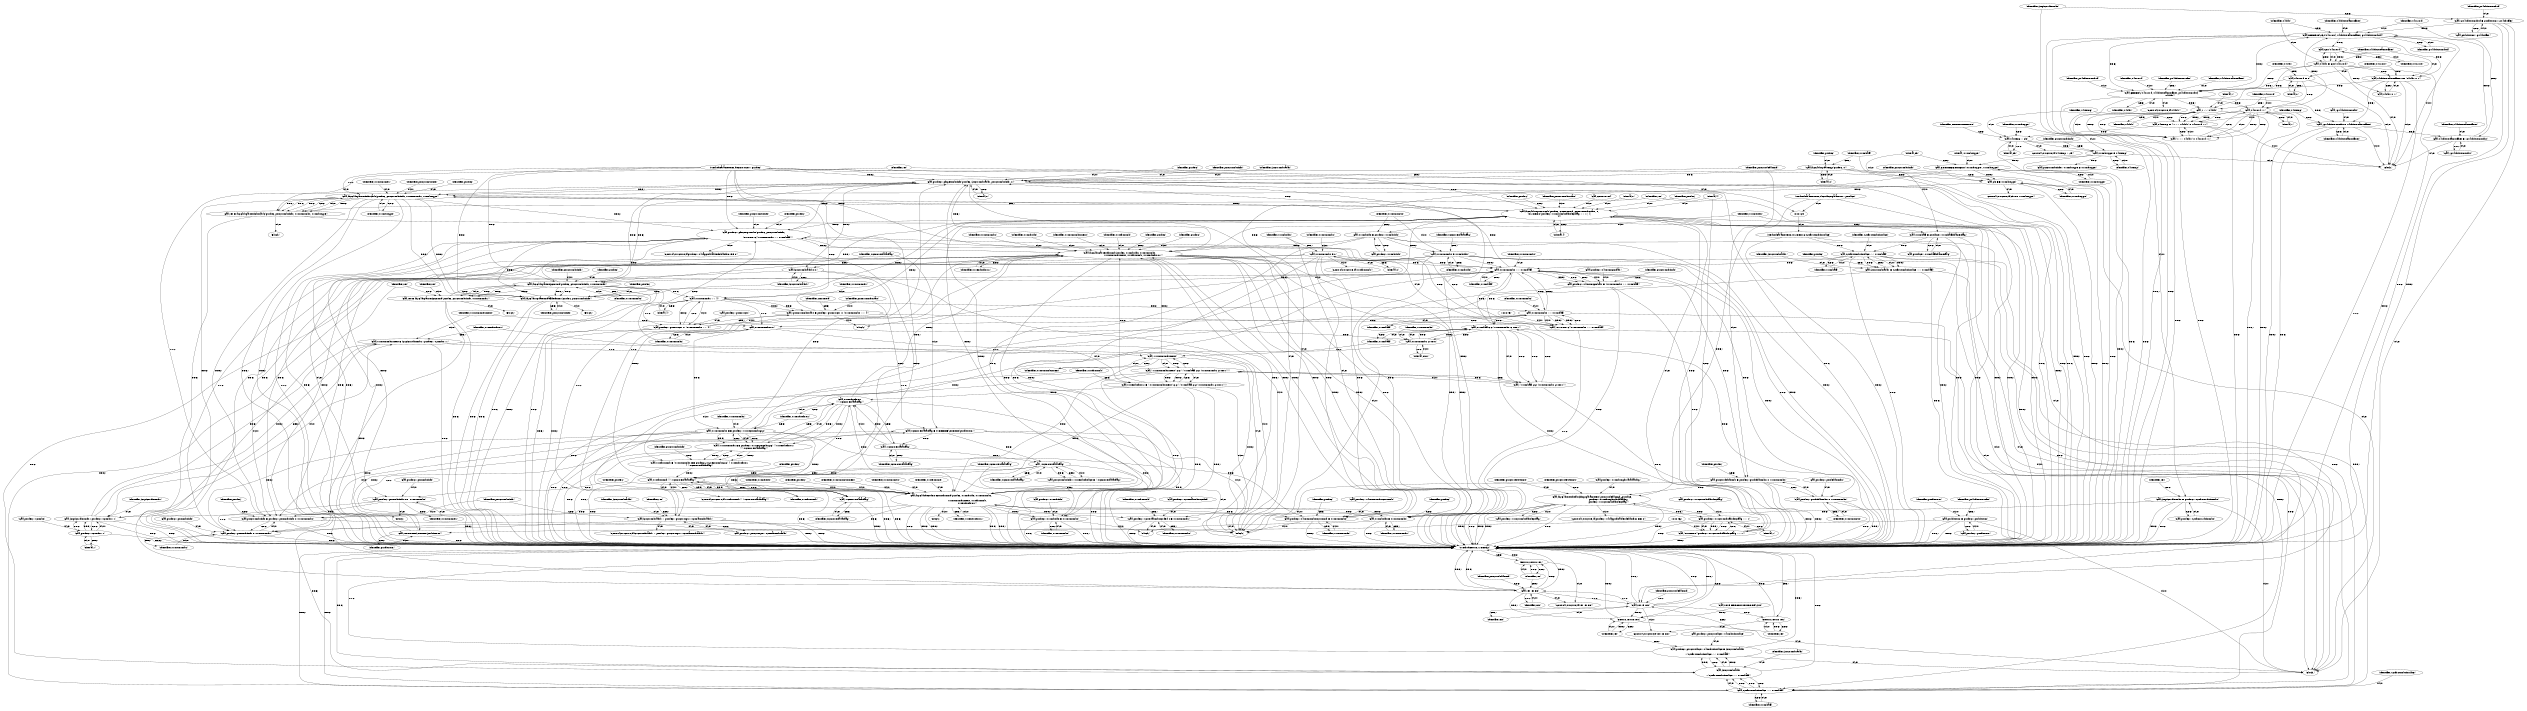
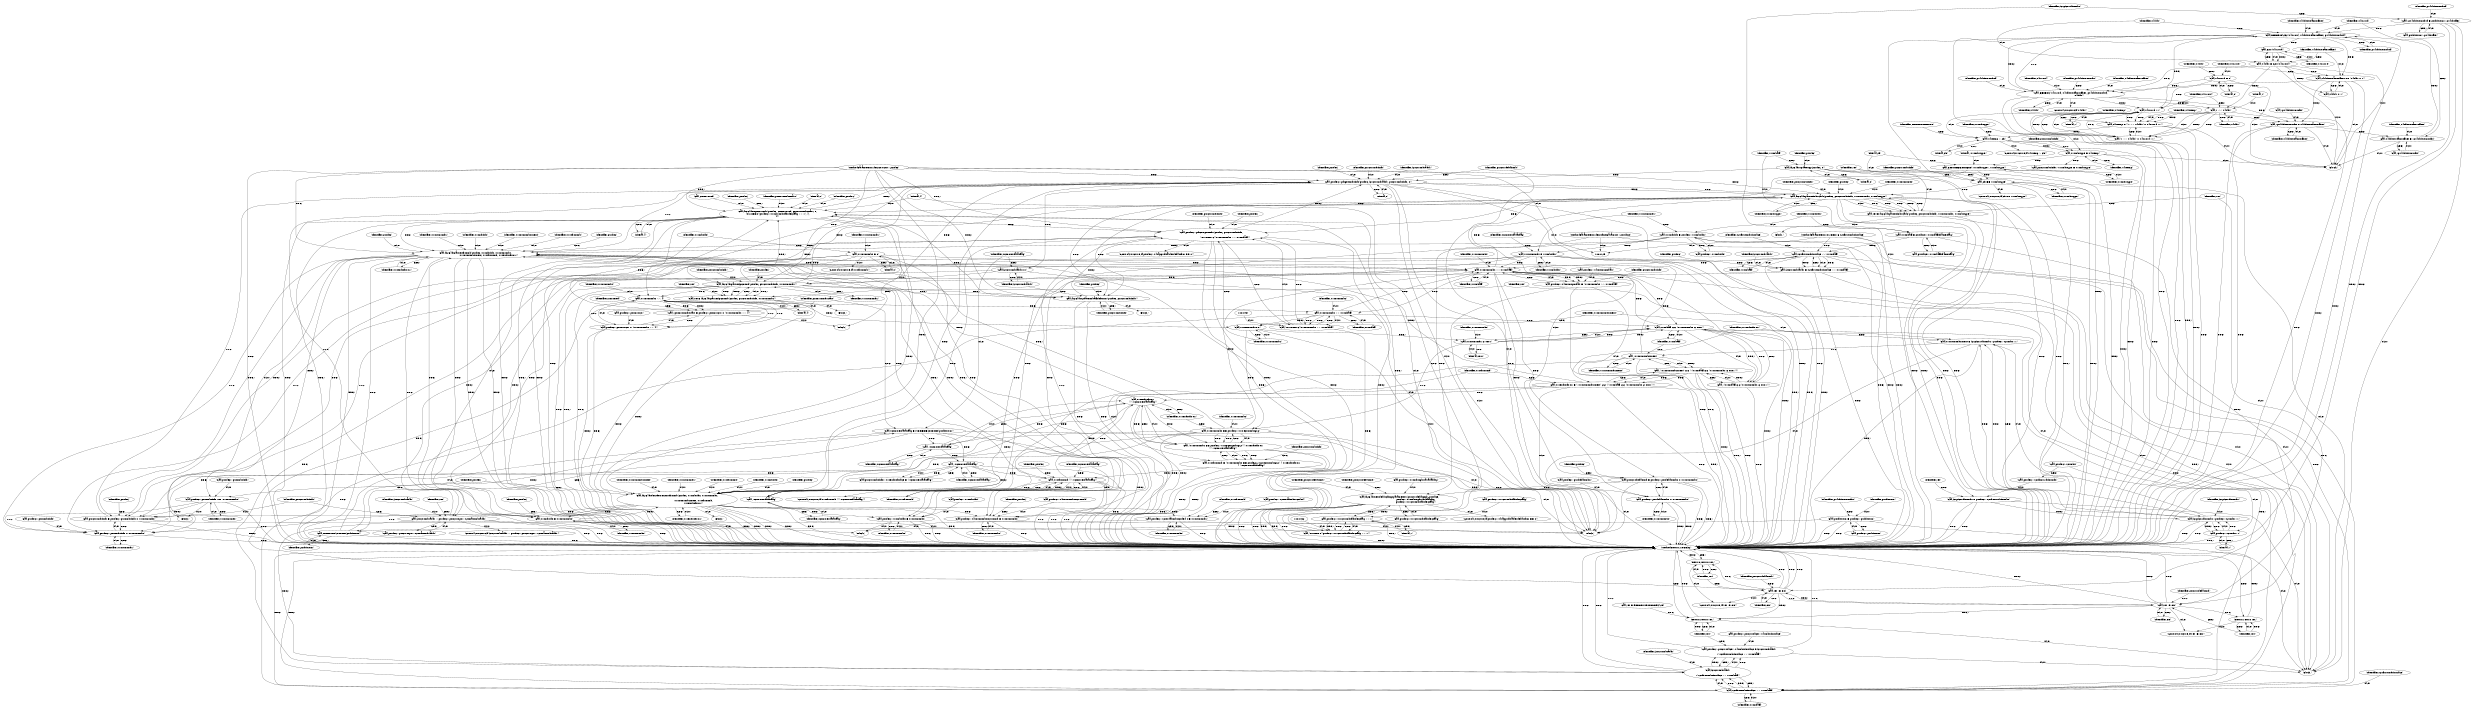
(1799, 224) -> (1713, 243)
(2185, 509) -> (2050, 472)
(1939, 543) -> none
